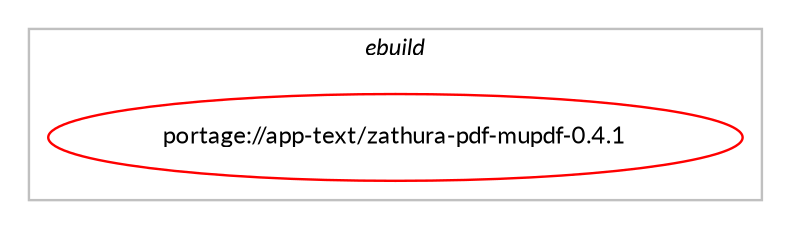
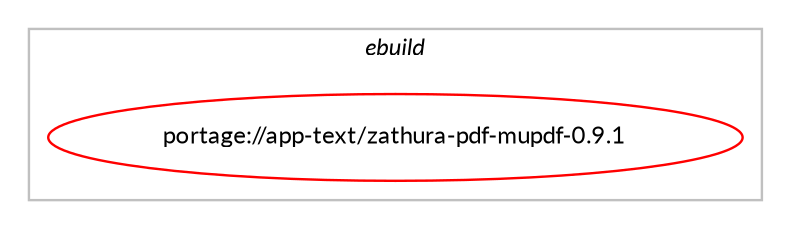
(395, 137) -> (395, 137)
